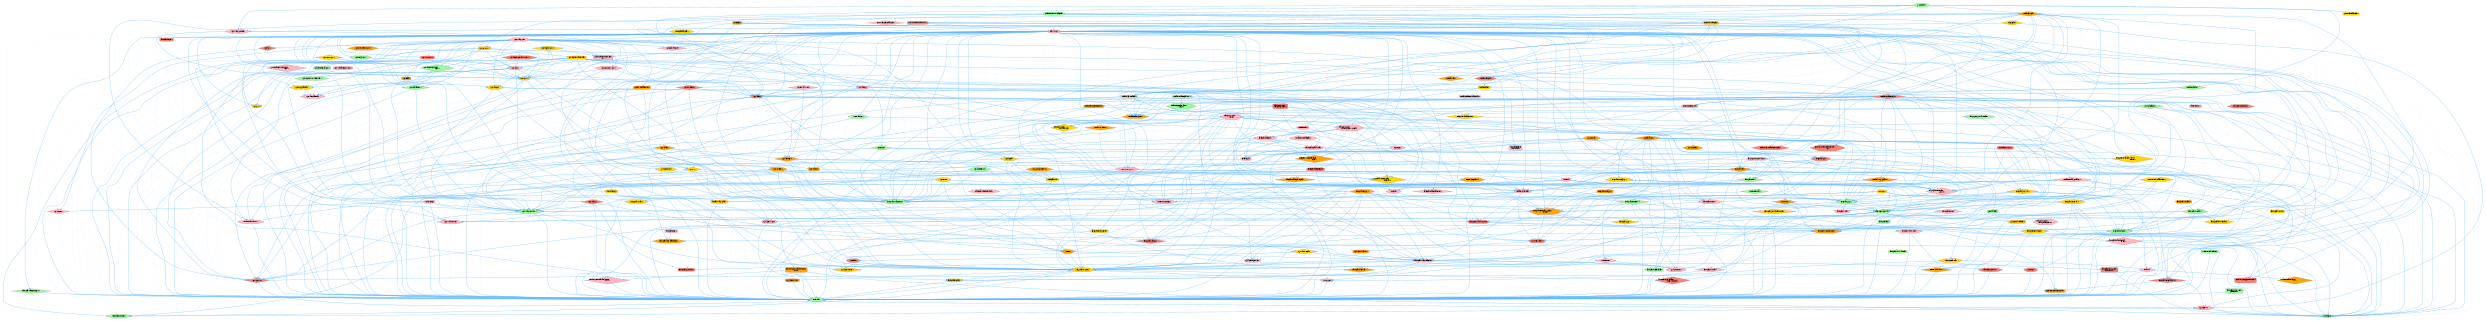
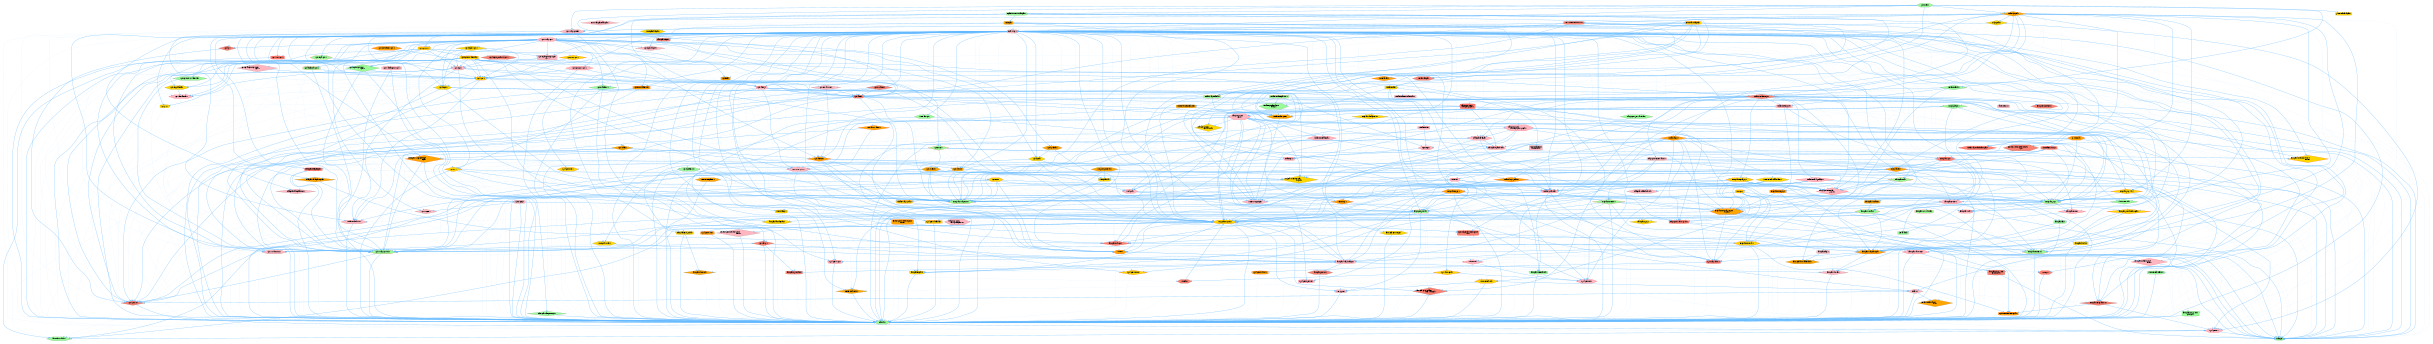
(2173, 236) -> (1670, 241)
